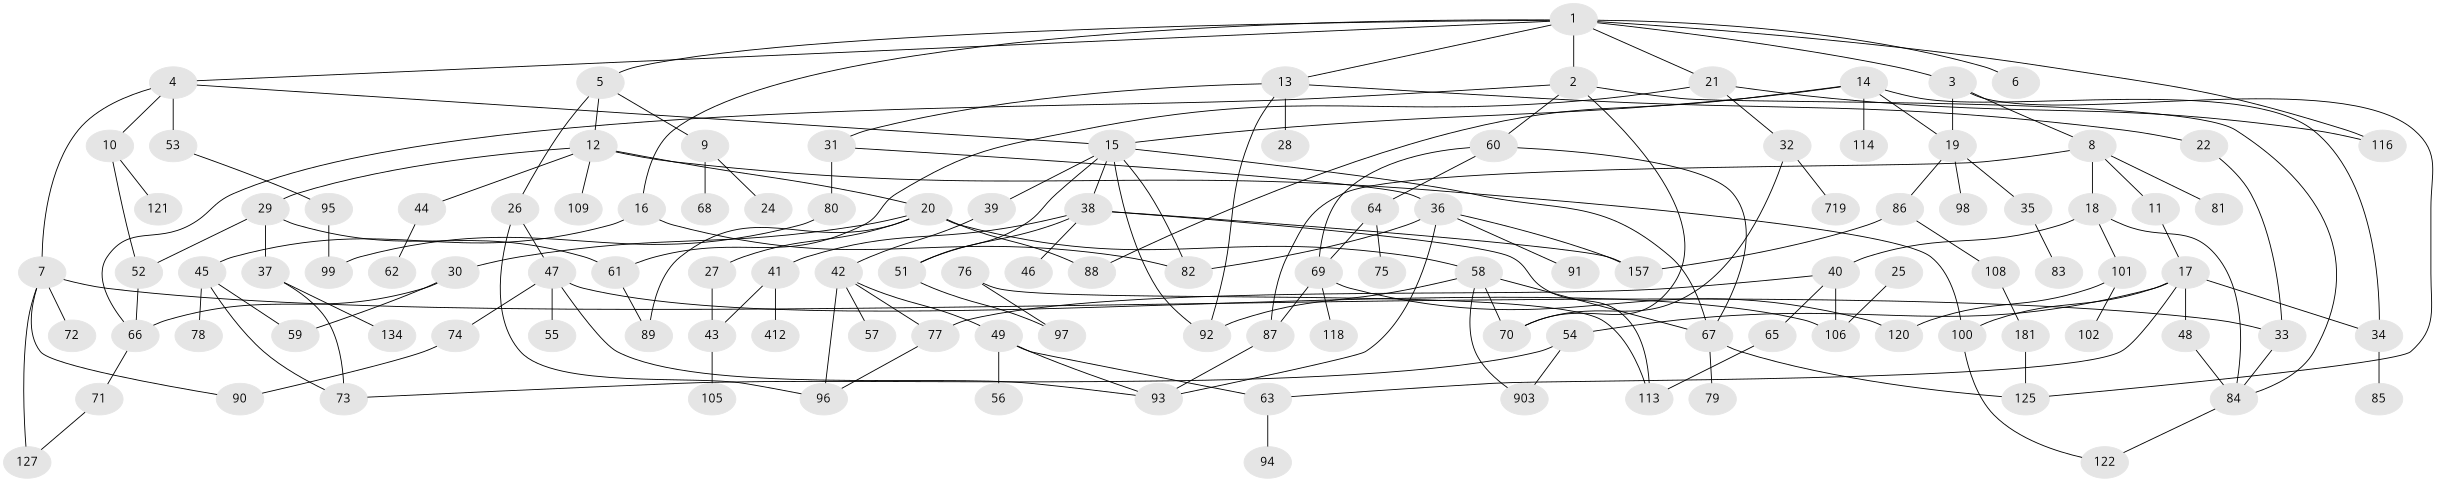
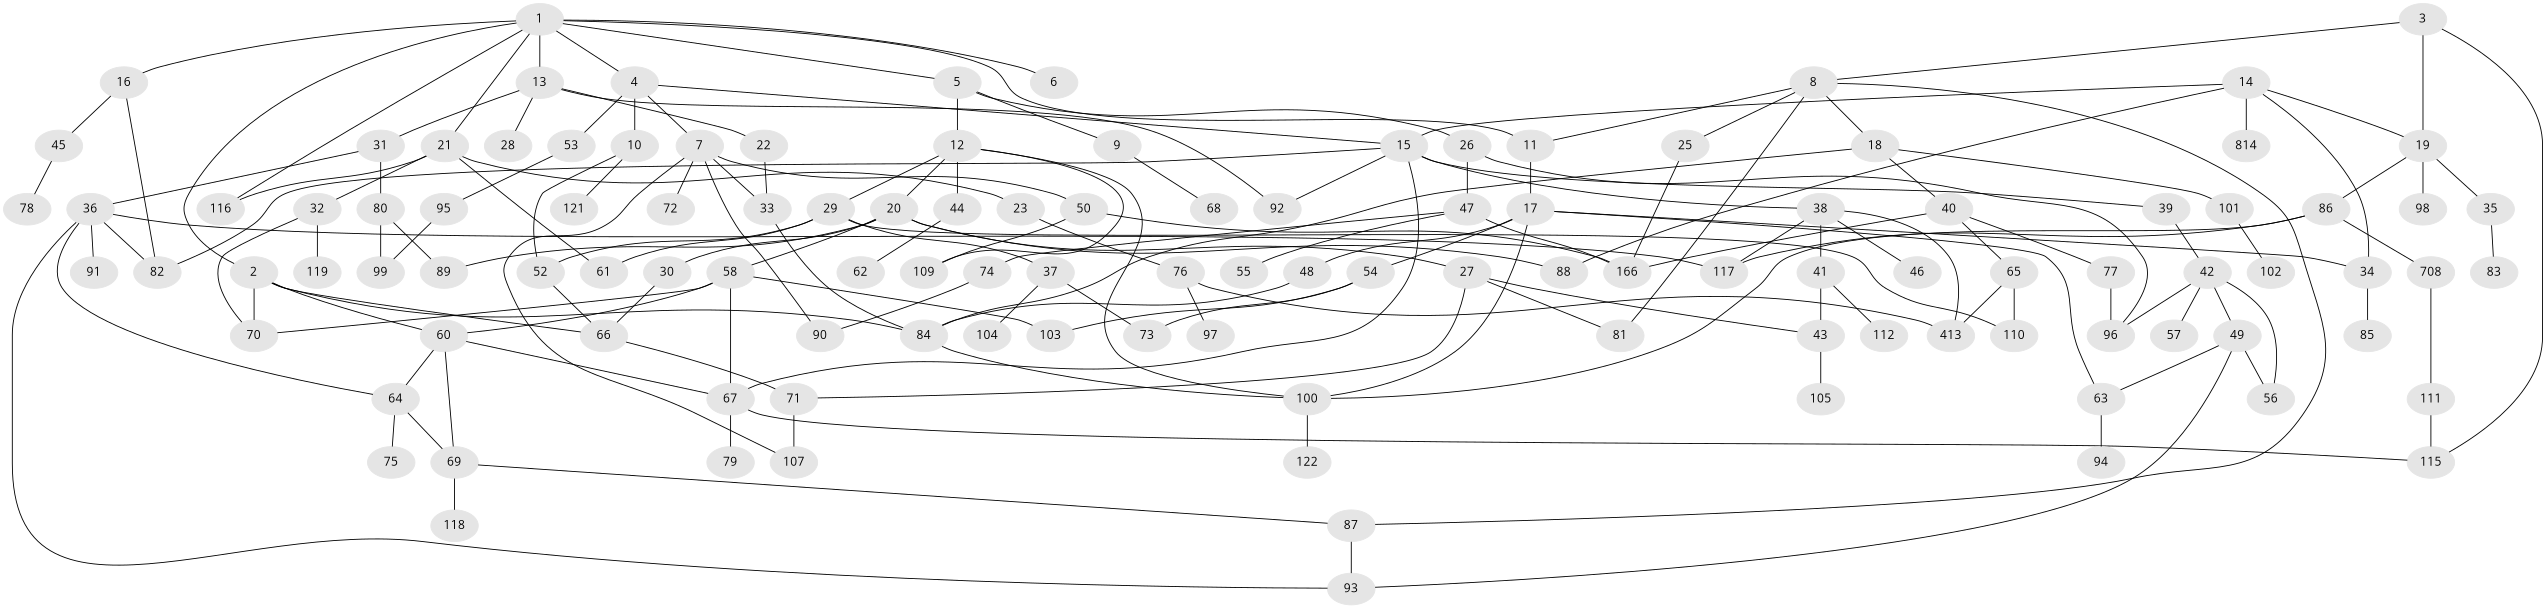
(1765, 44) -> (1010, 89)
none -> (1750, 114)
(1864, 146) -> (2246, 146)
(768, 209) -> none
none -> (1021, 209)
none -> (1084, 209)
(1836, 209) -> (317, 273)
none -> (1778, 264)
(902, 273) -> none
(1639, 273) -> (1724, 273)
(1996, 273) -> (2431, 273)
(884, 302) -> (2270, 323)
(632, 303) -> (417, 245)
none -> (1541, 303)
(1282, 308) -> (554, 321)
(295, 336) -> none
(392, 336) -> (987, 336)
(775, 336) -> (1884, 336)
(1836, 336) -> (1627, 273)
(1899, 336) -> none
none -> (2014, 336)
(2026, 336) -> (2431, 399)
none -> (177, 348)
(260, 348) -> none
(741, 376) -> none
none -> (1180, 385)
(1524, 399) -> (1051, 336)
(1649, 399) -> (1951, 336)
(2026, 399) -> (2431, 462)
(2169, 431) -> (1111, 383)
(27, 462) -> (794, 462)
